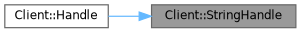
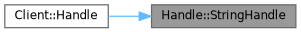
(224, 16) -> (224, 16)
